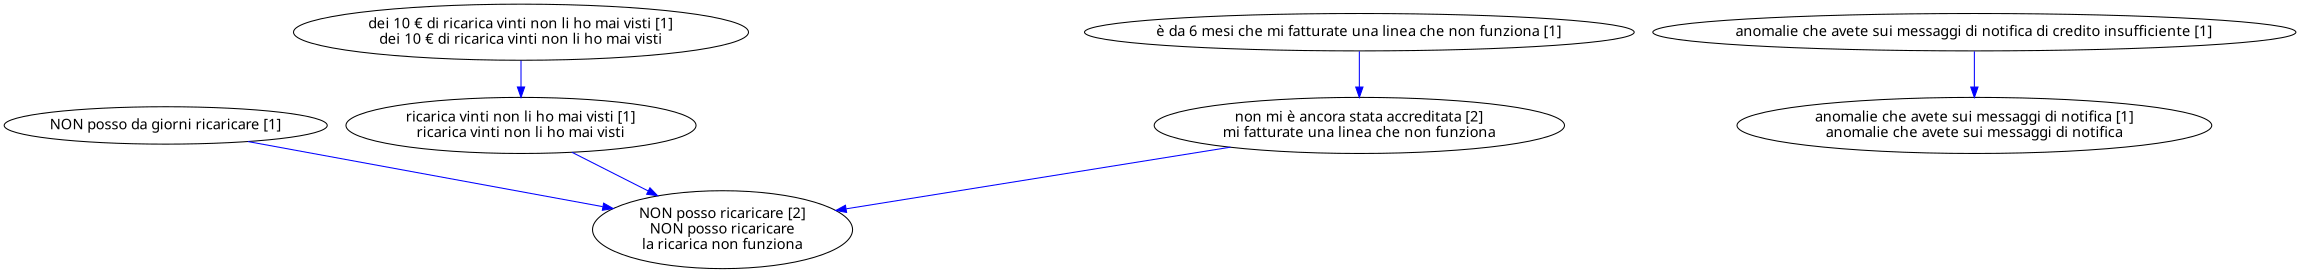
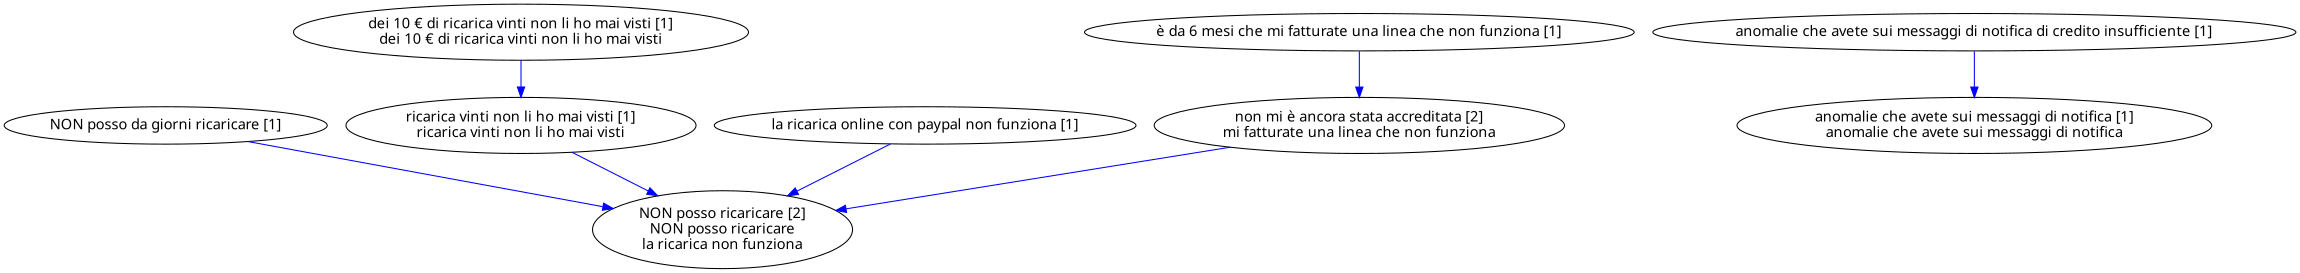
none -> (925, 125)
